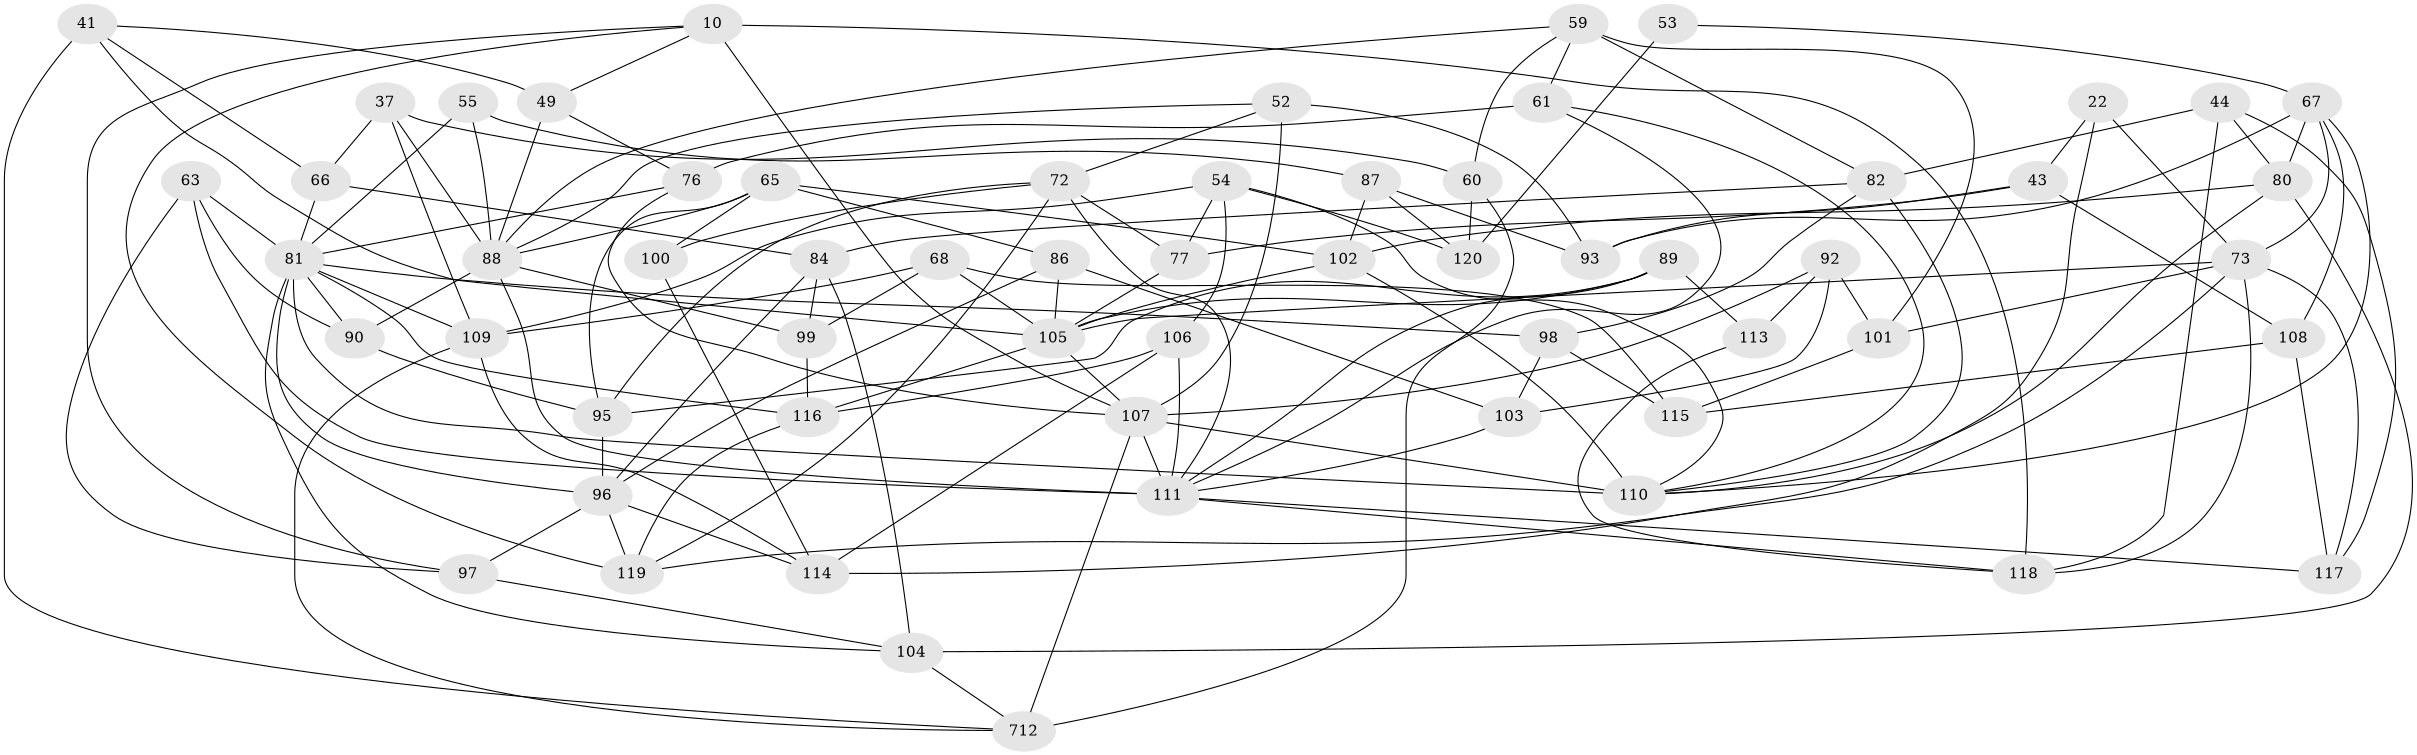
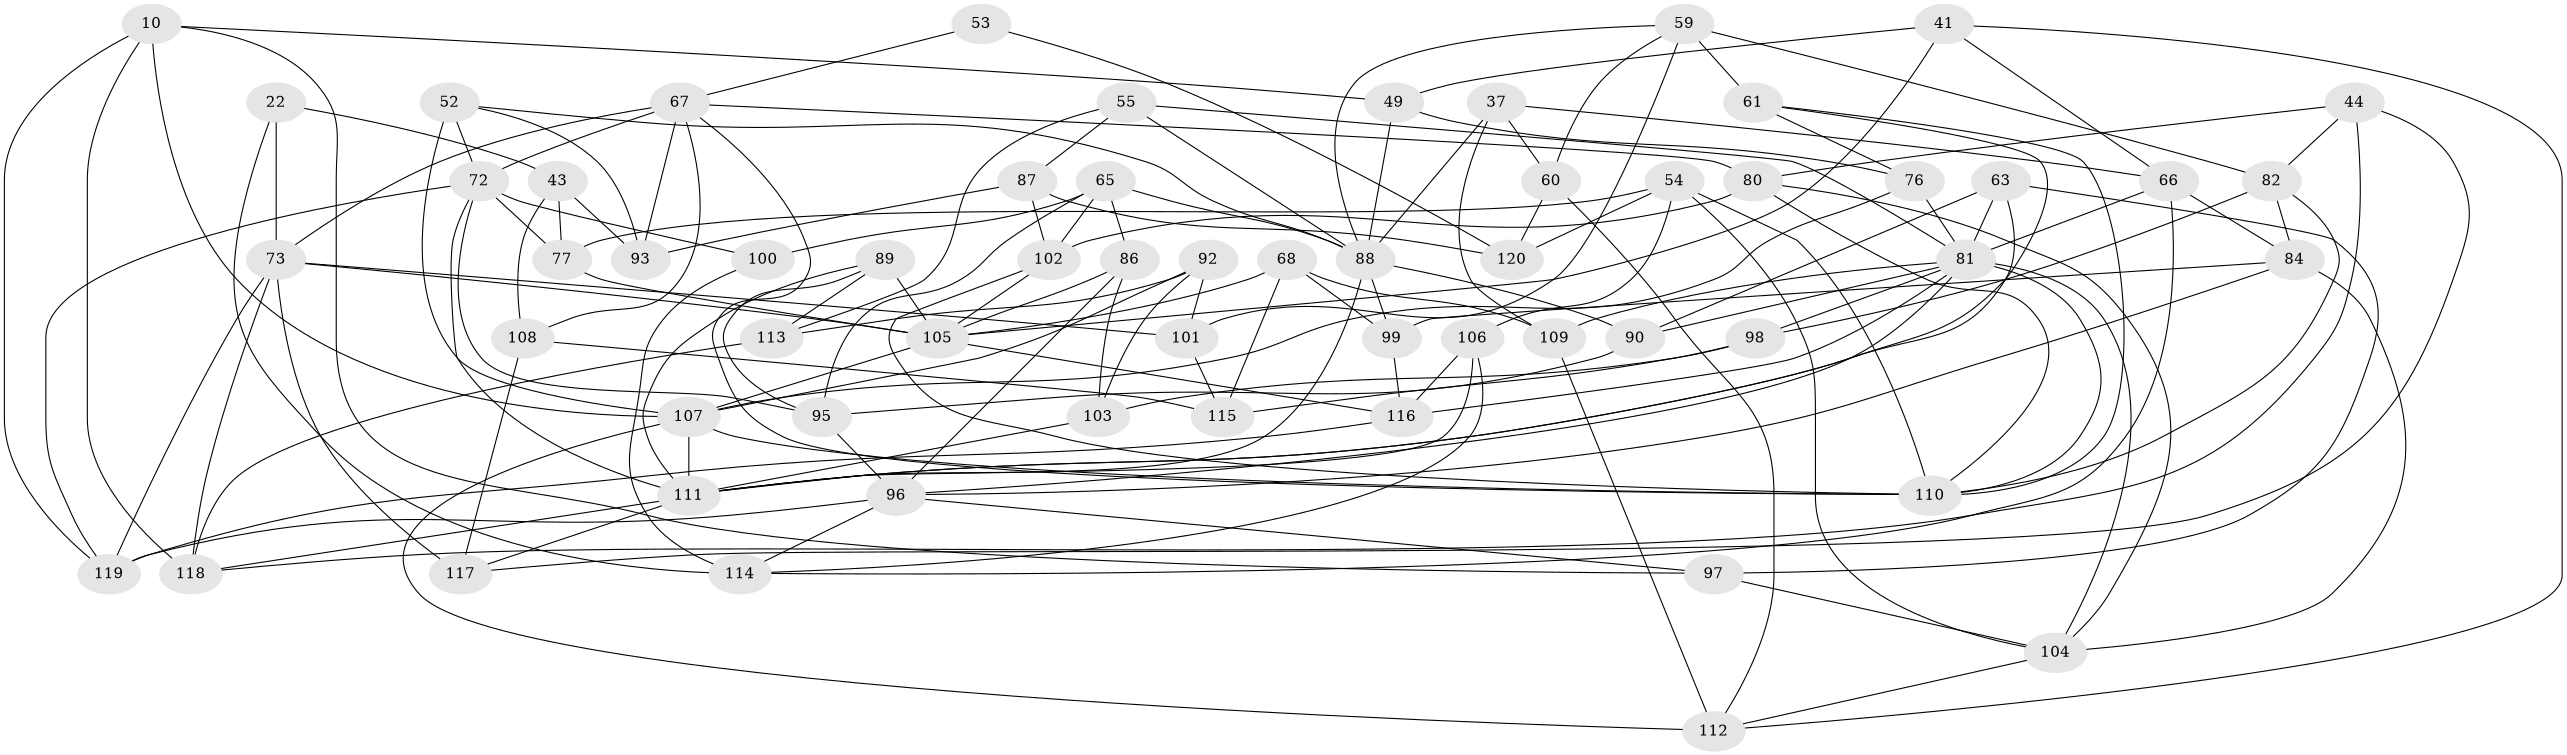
none -> (581, 137)
(842, 225) -> (1815, 465)
none -> (953, 236)
(650, 480) -> (1625, 556)
(1024, 731) -> (1714, 731)
